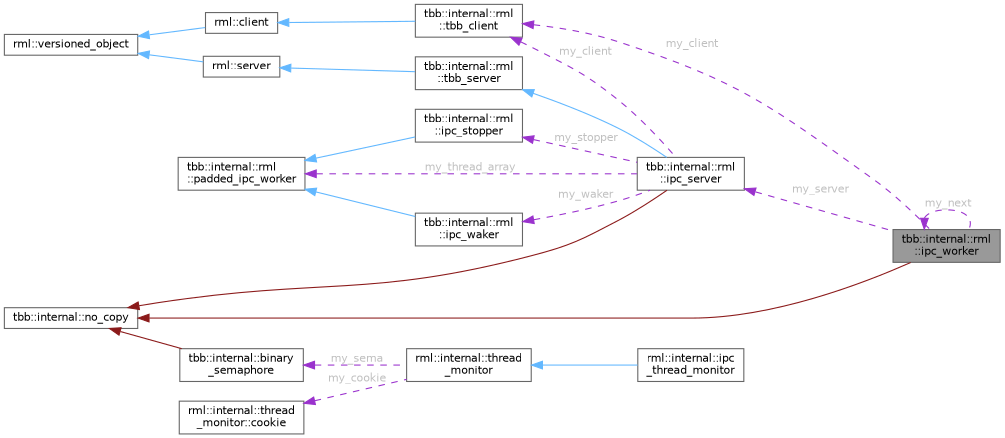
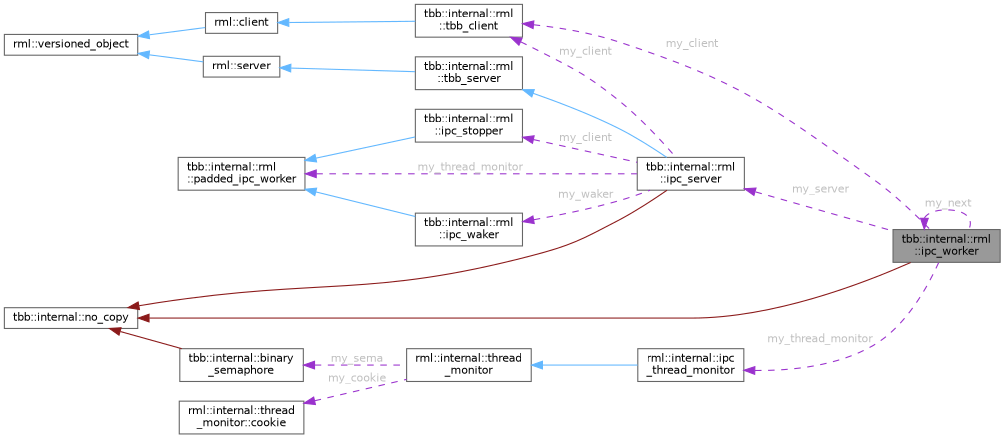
(584, 138) -> (584, 138)
(469, 168) -> (469, 168)
none -> (866, 349)
